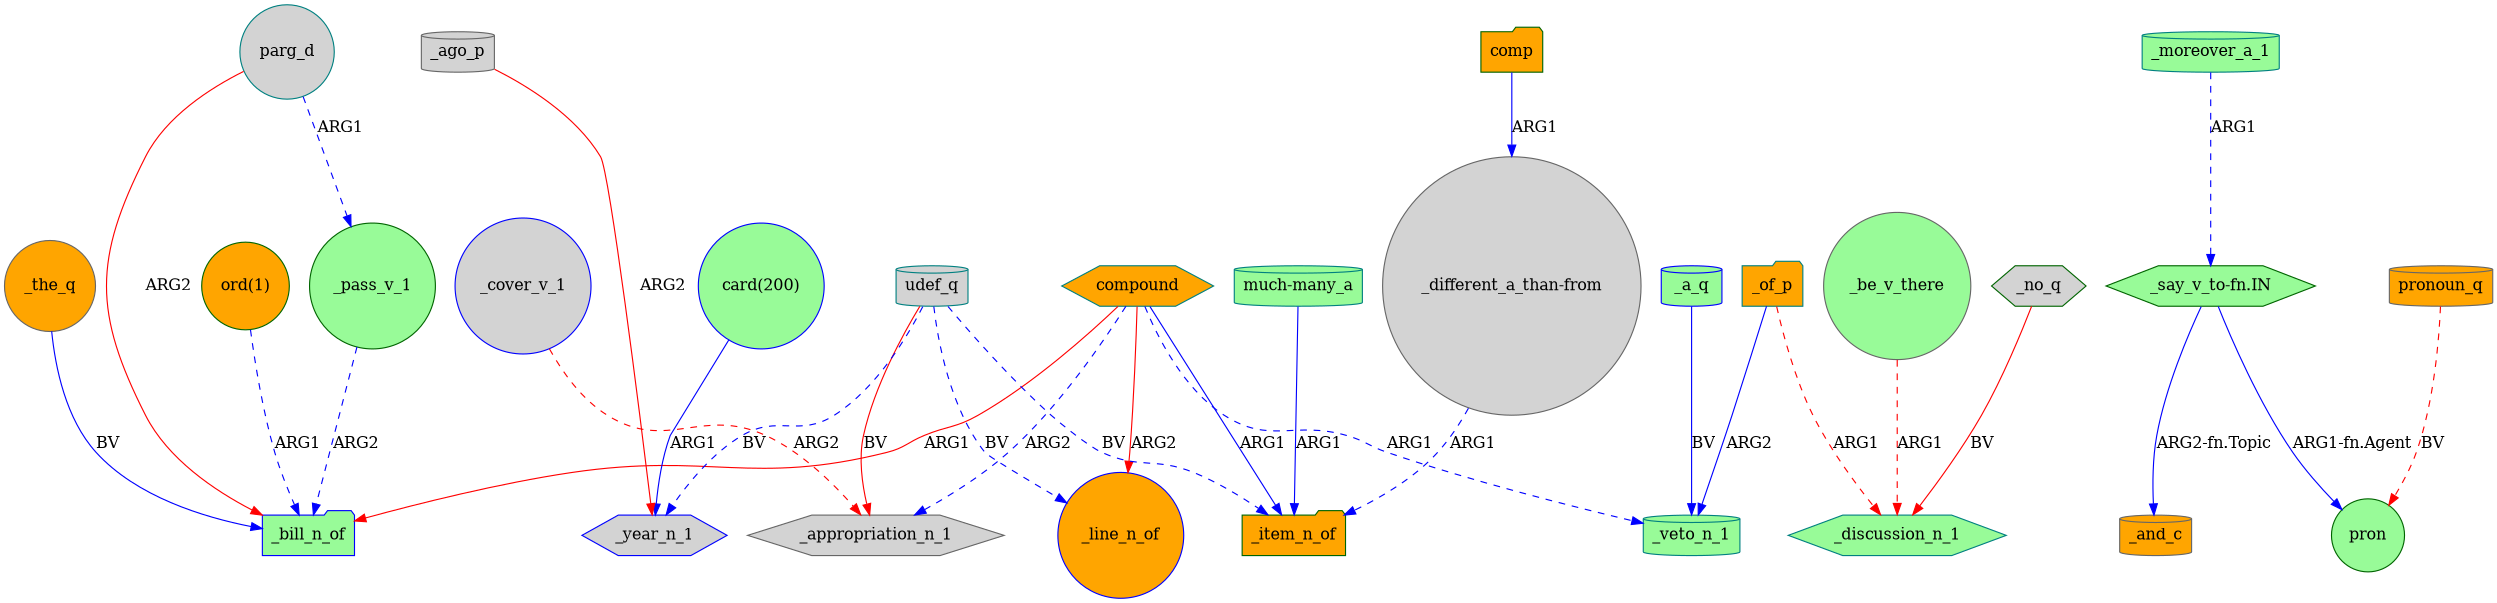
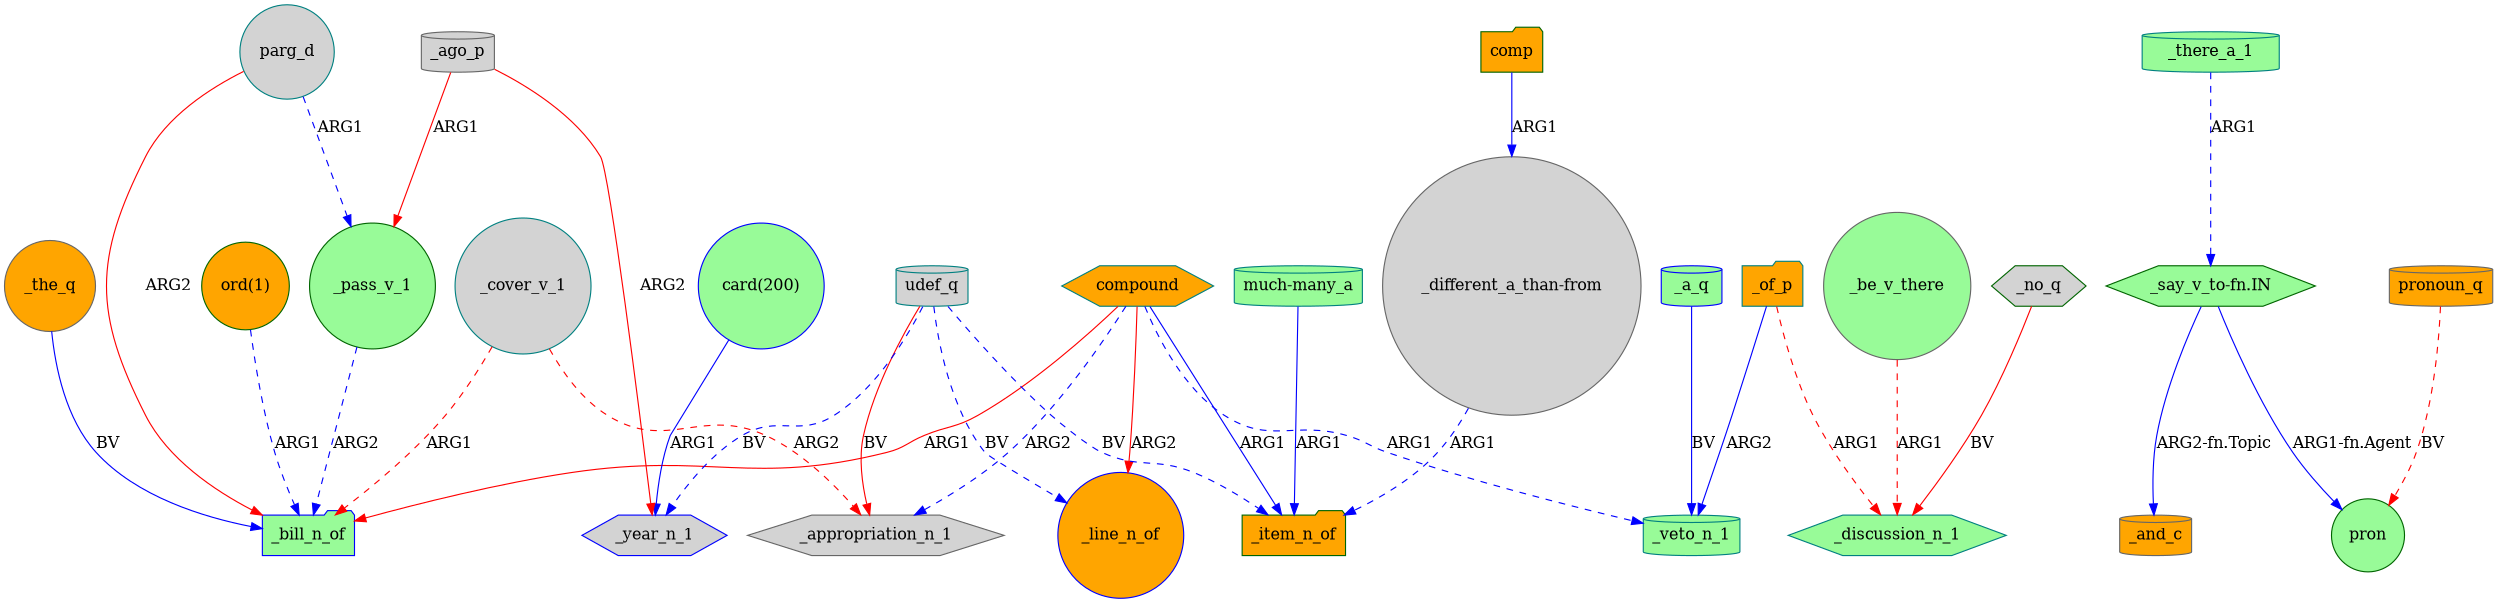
(2211, 52) -> (2211, 52)
none -> (424, 144)
(523, 286) -> (523, 286)
none -> (427, 435)
